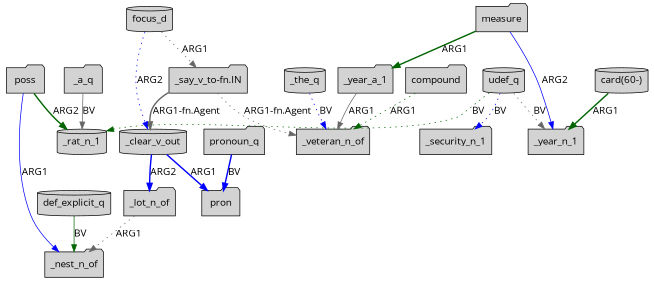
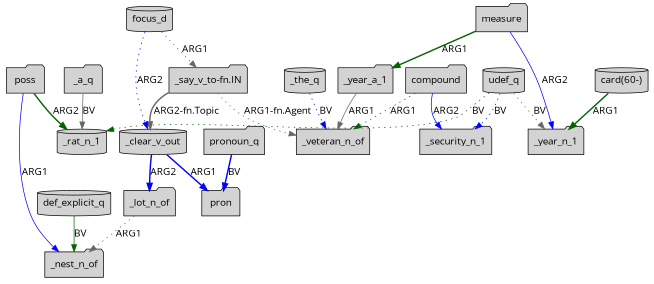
none -> (432, 109)
(187, 111) -> (187, 111)
